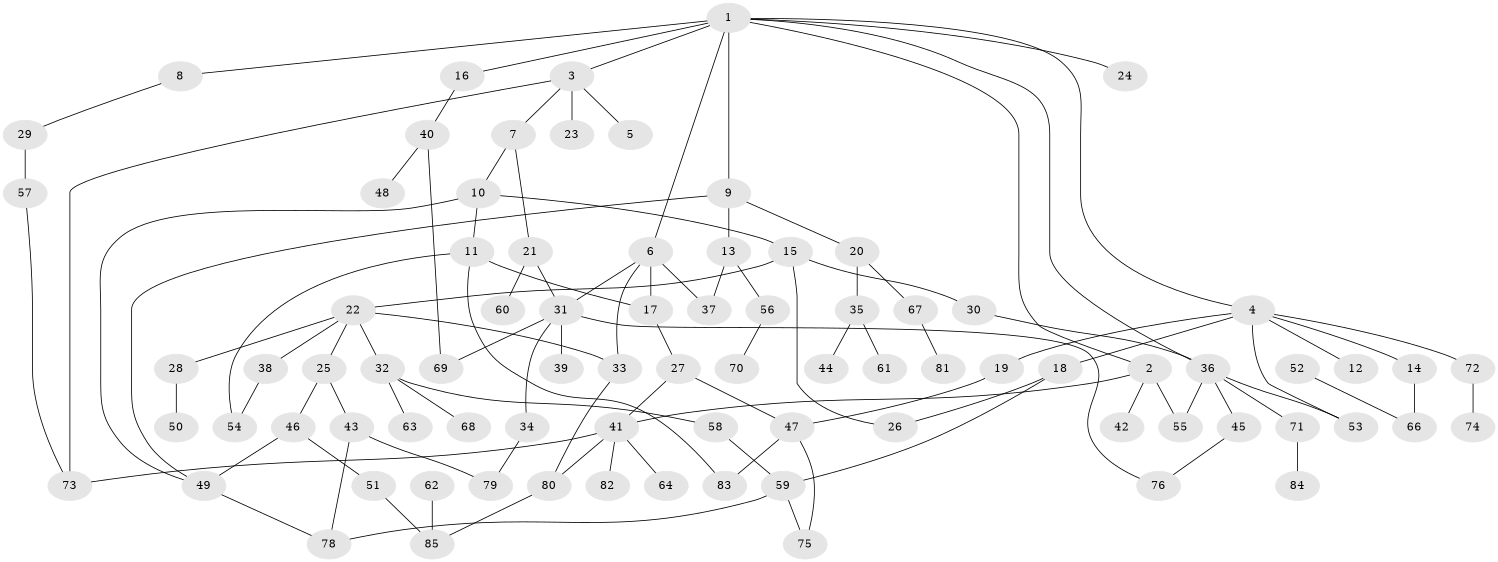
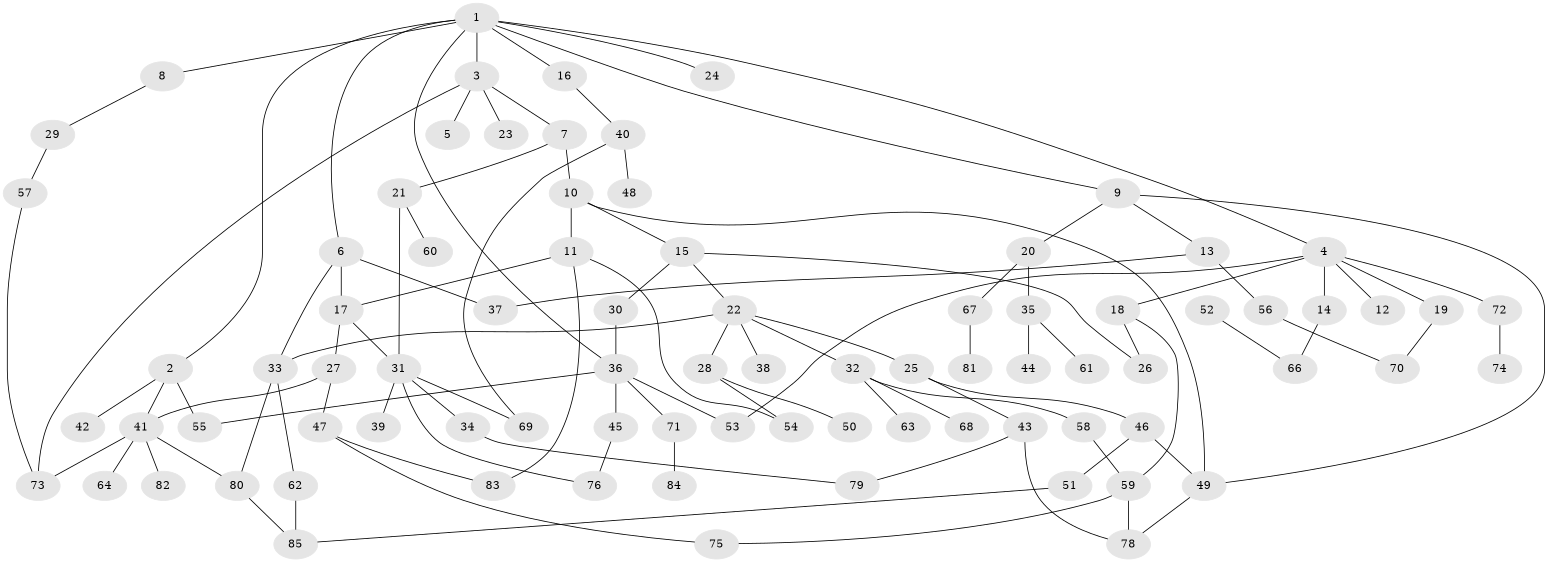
(606, 281) -> (366, 335)
(250, 398) -> (748, 398)
(900, 405) -> (1419, 340)
none -> (286, 427)
